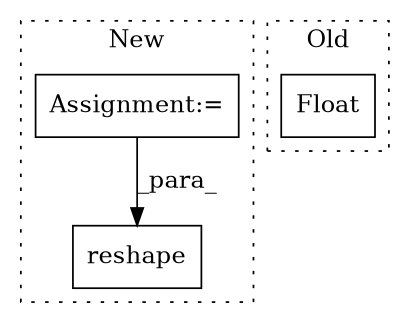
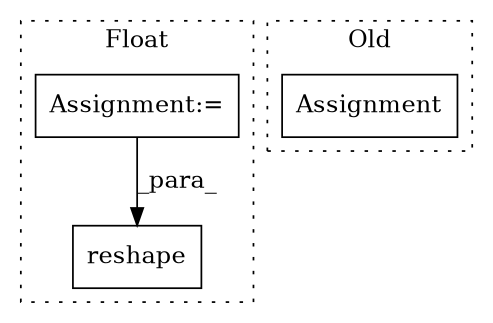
(137, 41) -> (137, 41)
(328, 106) -> (370, 106)
